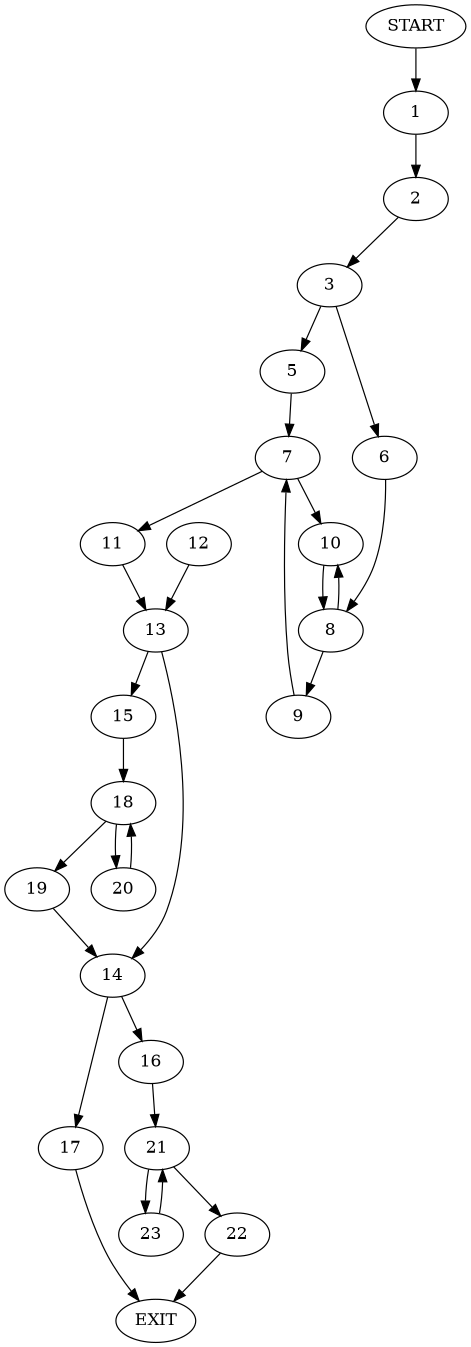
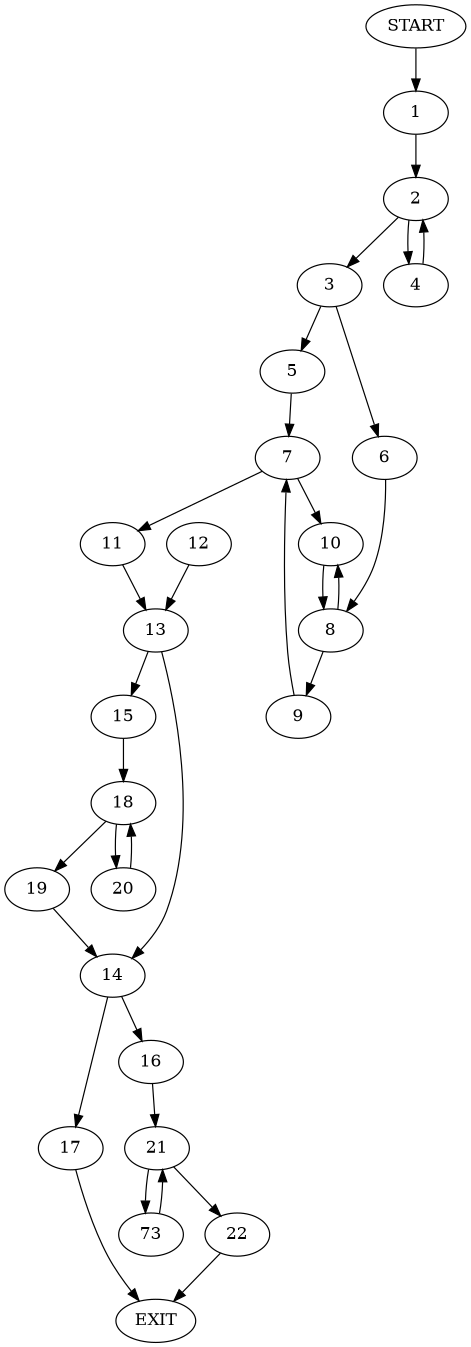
none -> (416, 285)
(151, 1235) -> (151, 1235)
